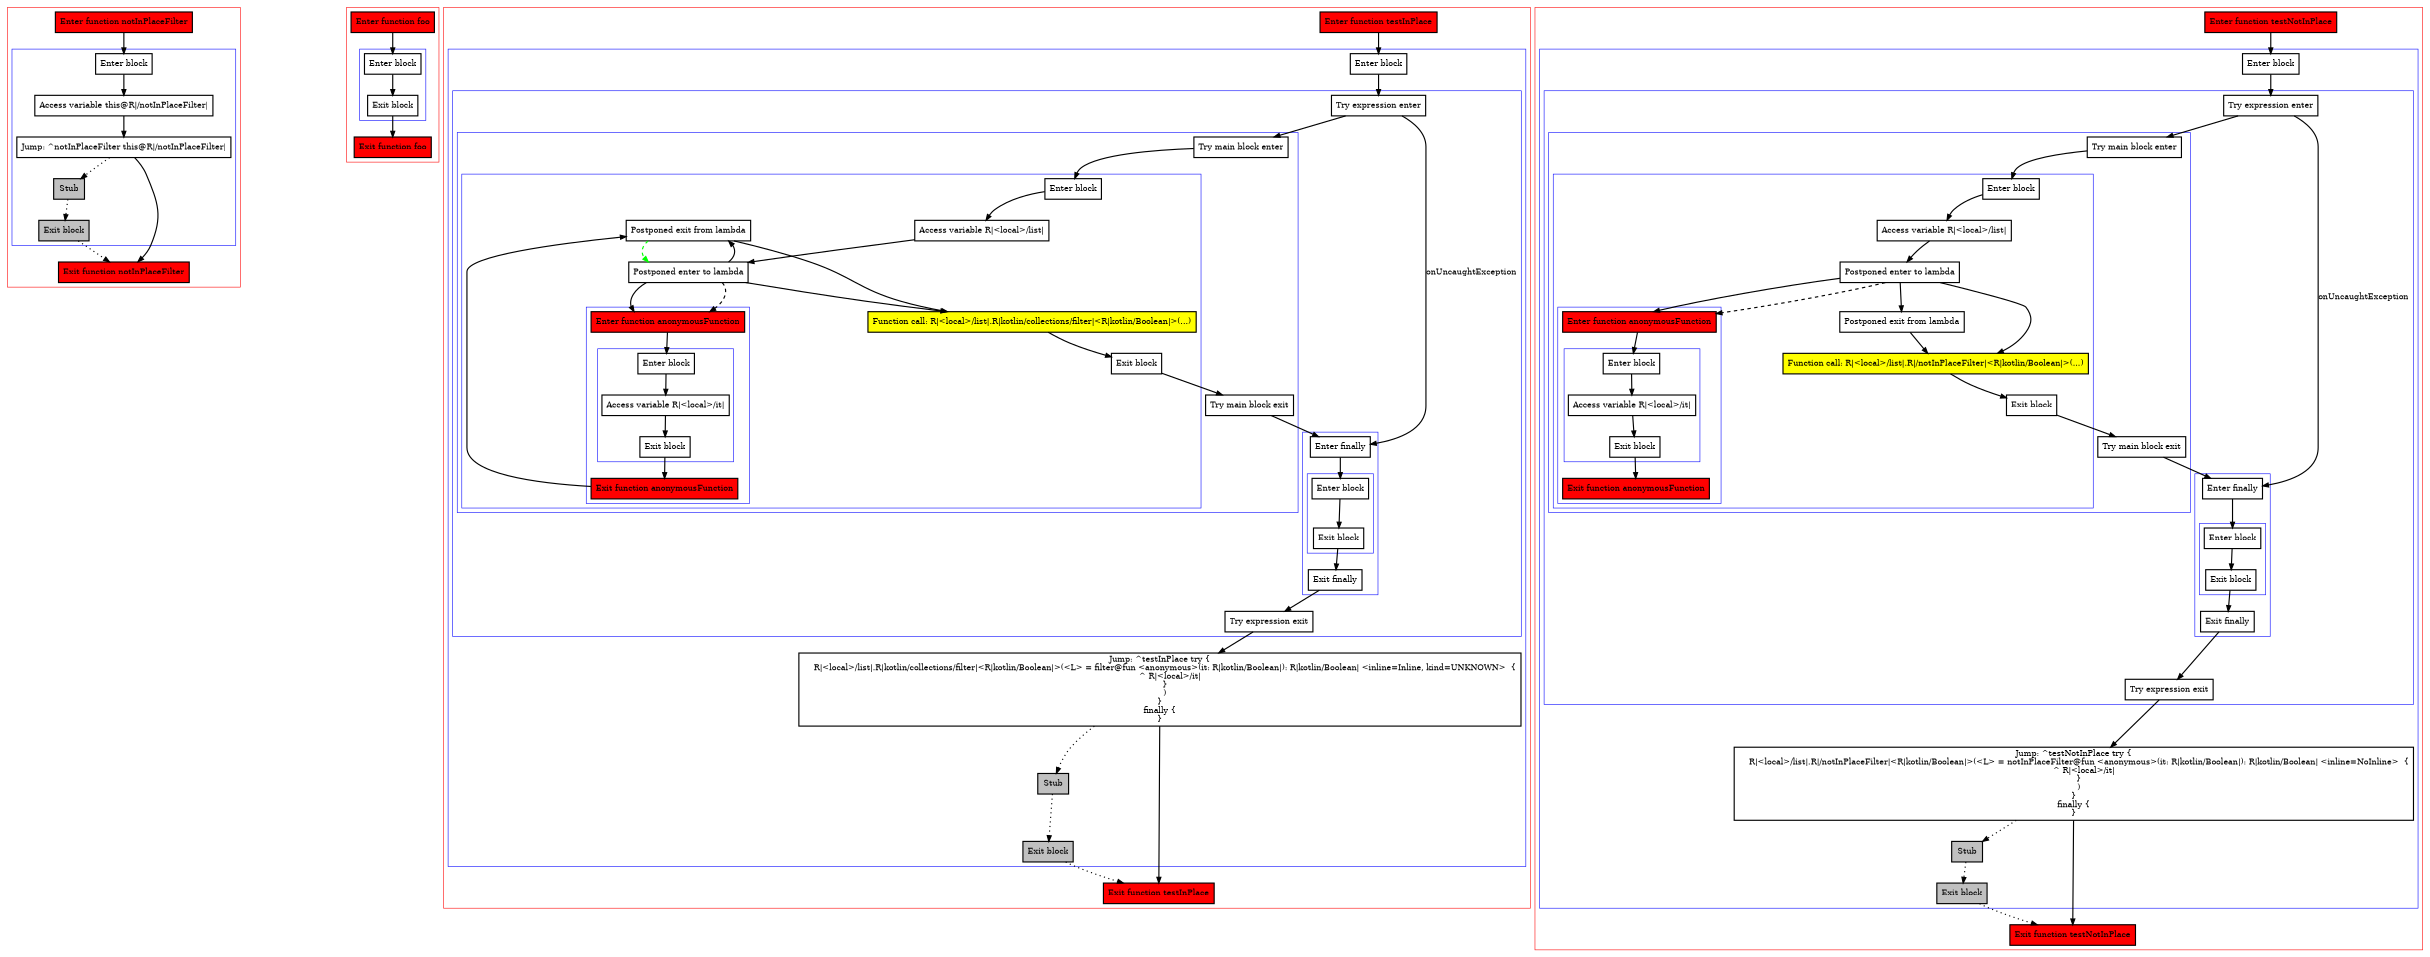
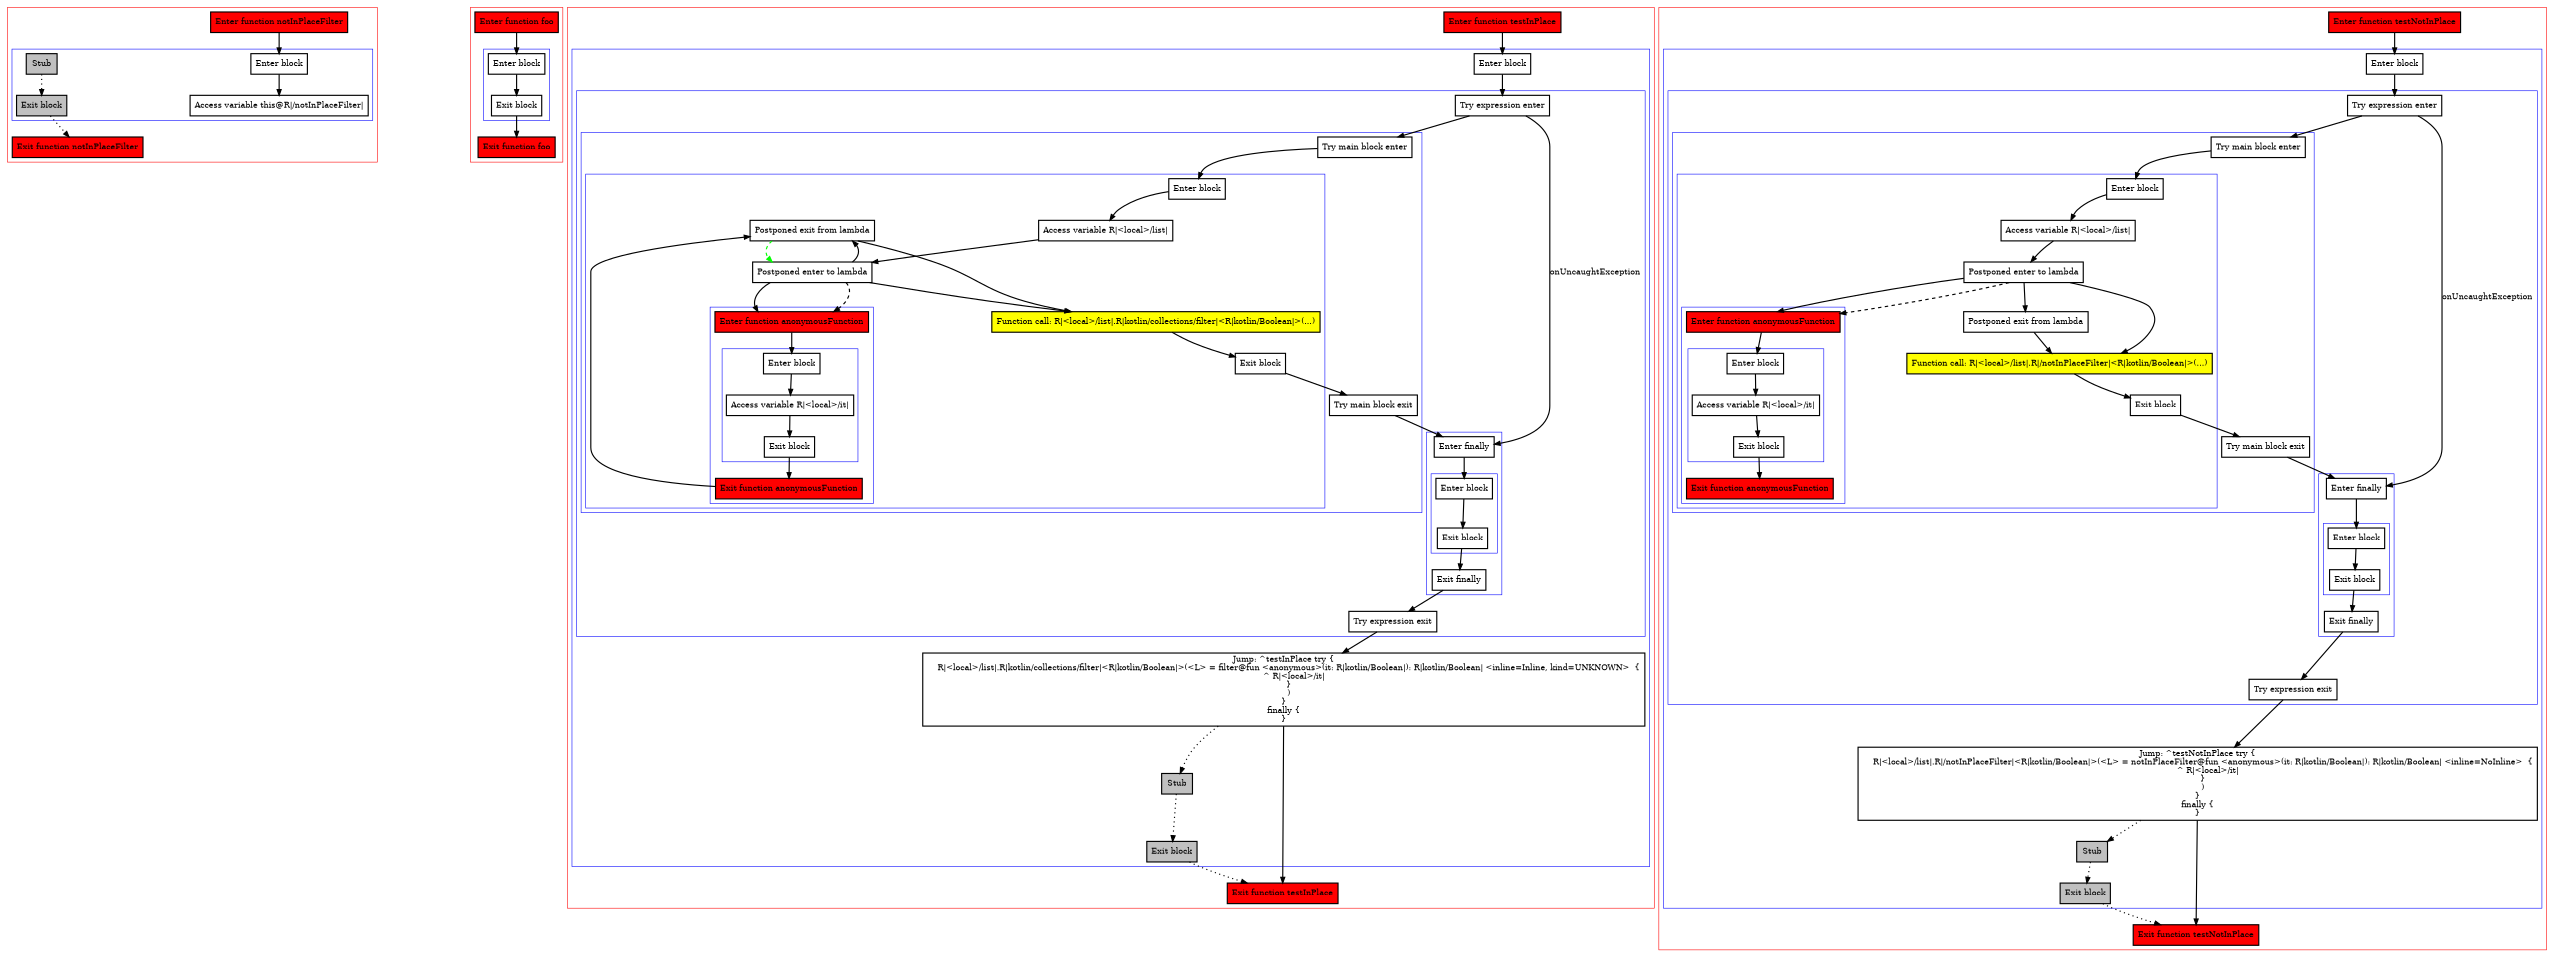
(124, 147) -> none
